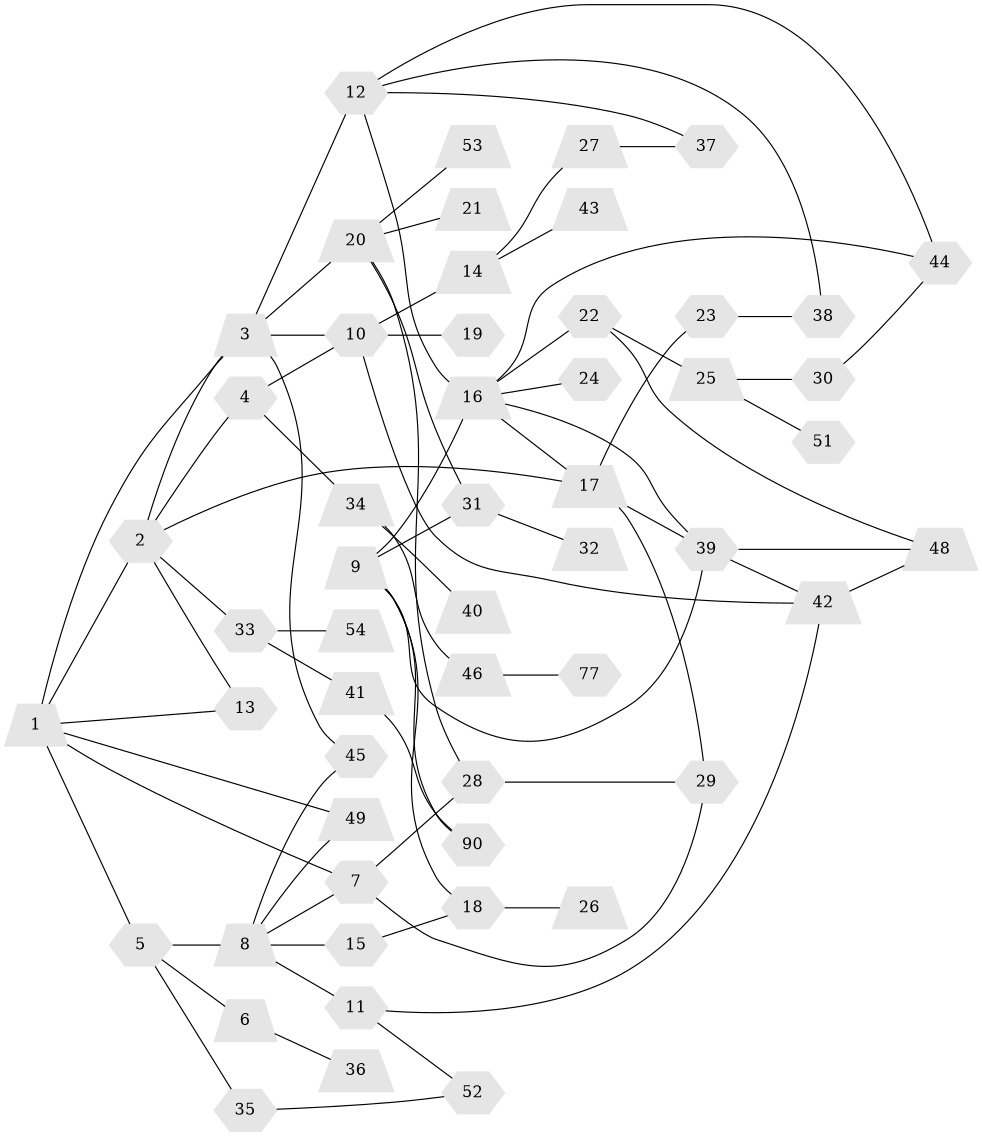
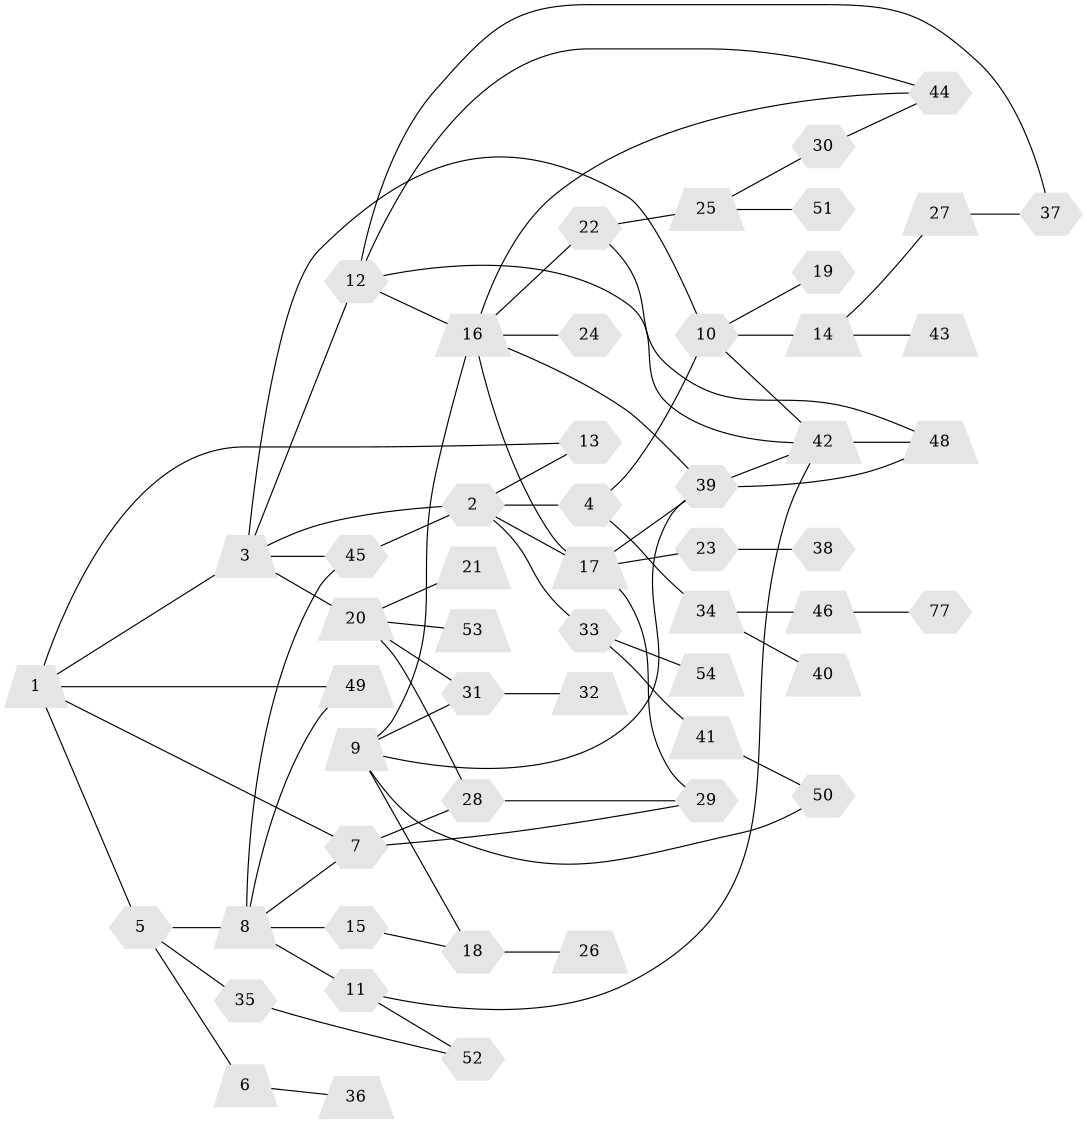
(666, 75) -> (625, 302)
(88, 633) -> (415, 531)
(473, 845) -> (823, 796)
